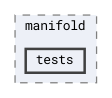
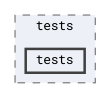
(56, 27) -> (55, 27)
